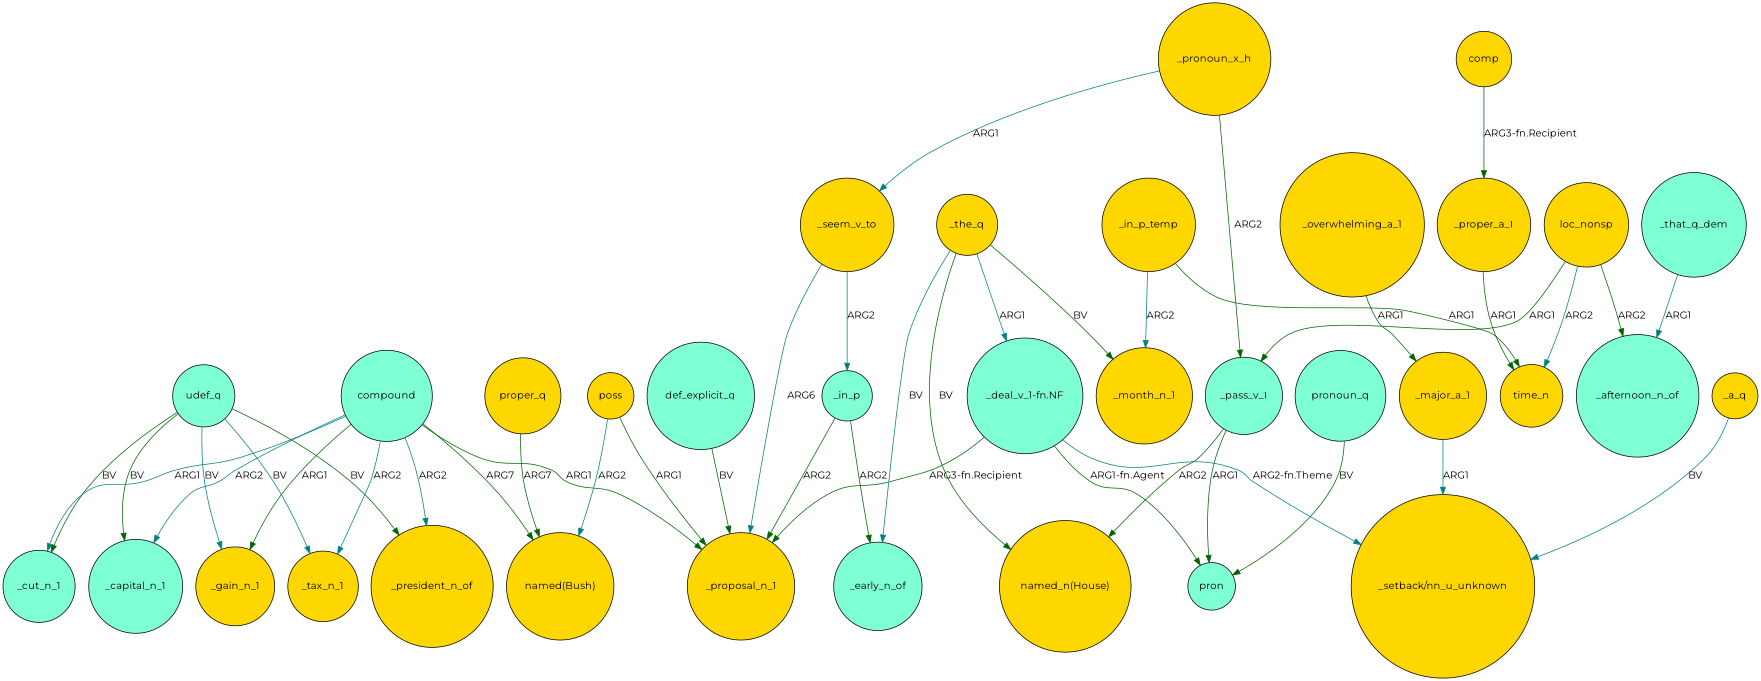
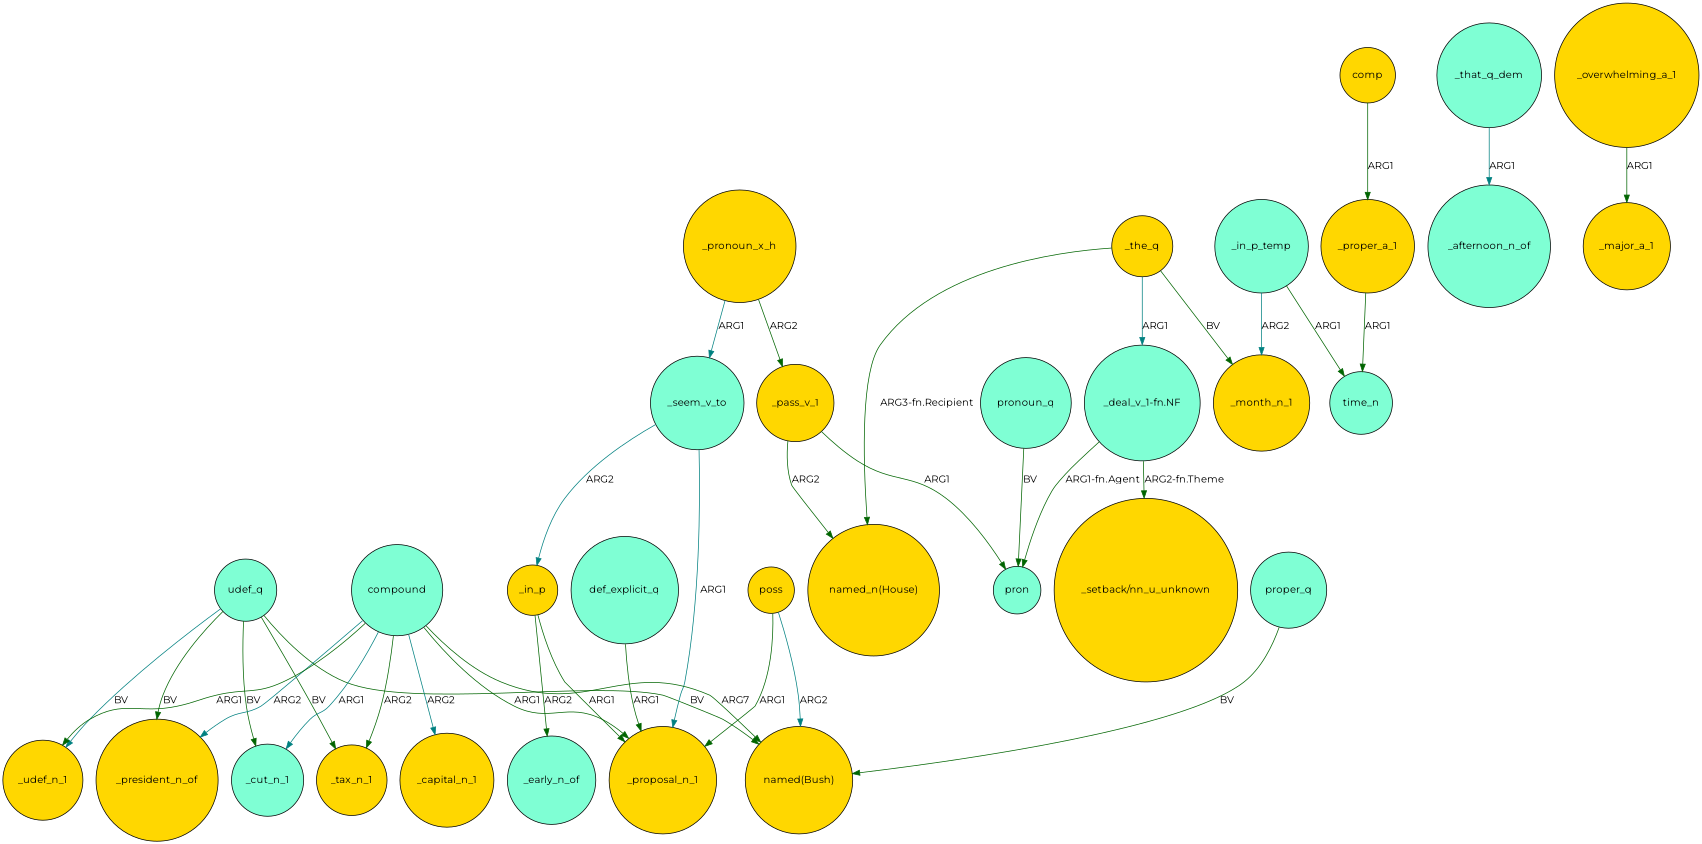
(1531, 134) -> (1381, 166)
(847, 225) -> (697, 403)
(1149, 225) -> (1262, 246)
(1586, 225) -> none
(900, 388) -> none
(523, 396) -> (1289, 590)
(801, 396) -> (713, 590)
(847, 396) -> (533, 590)
(946, 396) -> (927, 403)
(1244, 396) -> (795, 403)
(1532, 396) -> (1361, 403)
(1735, 396) -> none
(1208, 463) -> (1144, 476)
(1443, 463) -> none
(132, 465) -> (501, 693)
(538, 476) -> (1227, 701)
(726, 476) -> (647, 701)
(818, 476) -> (602, 701)
(272, 479) -> (299, 682)
(878, 484) -> none
(367, 490) -> (386, 684)
(136, 586) -> (447, 780)
(235, 586) -> (43, 780)
